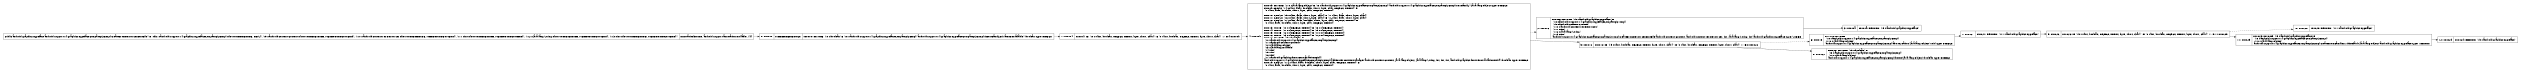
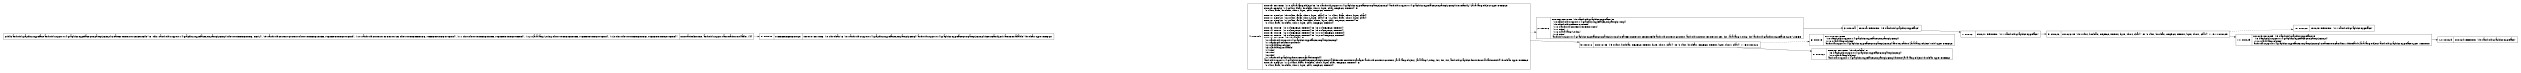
(1957, 36) -> (1940, 31)
(1151, 37) -> none
